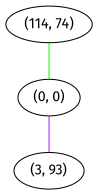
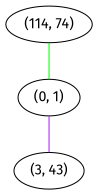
(49, 98) -> (49, 98)
(49, 171) -> (49, 171)
